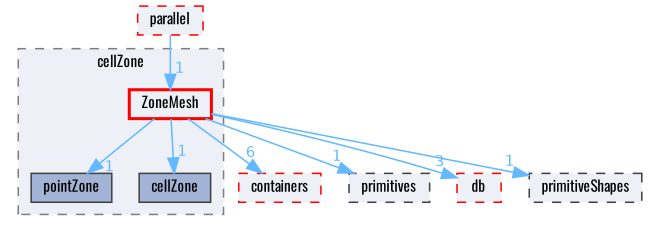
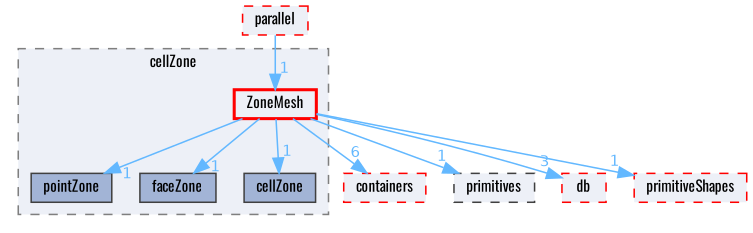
none -> (178, 188)
(586, 188) -> (690, 188)
